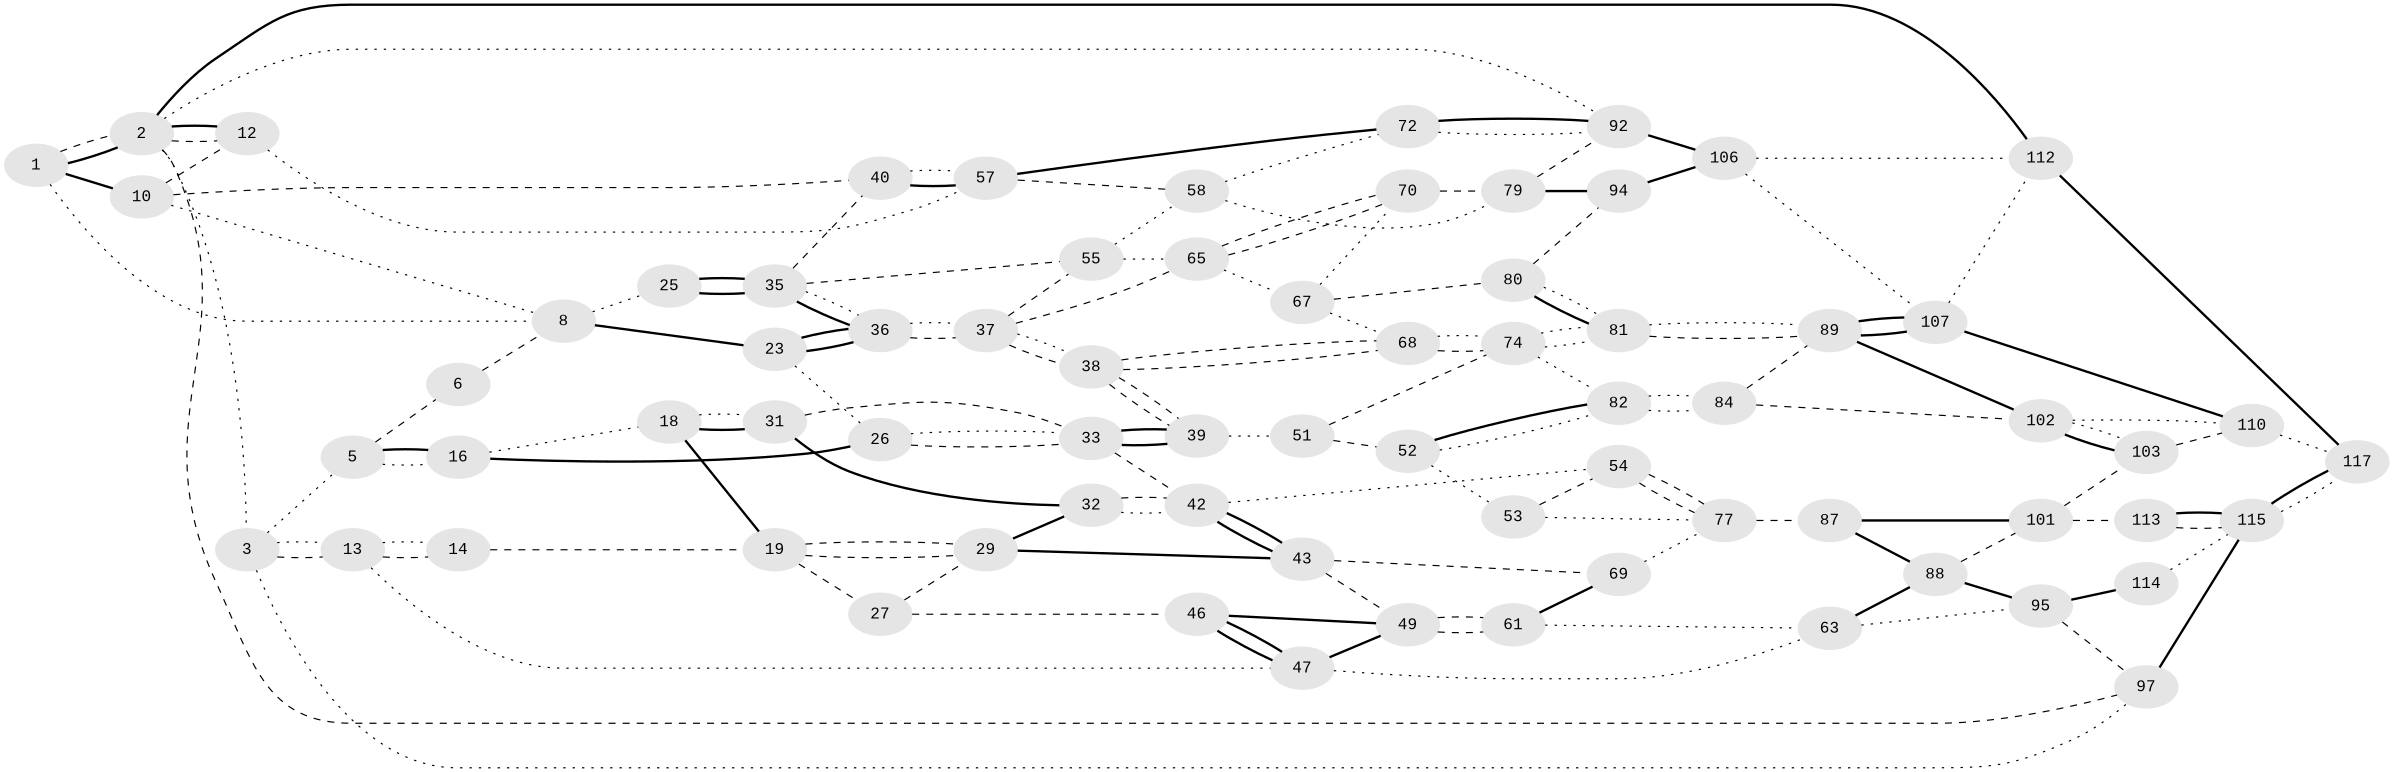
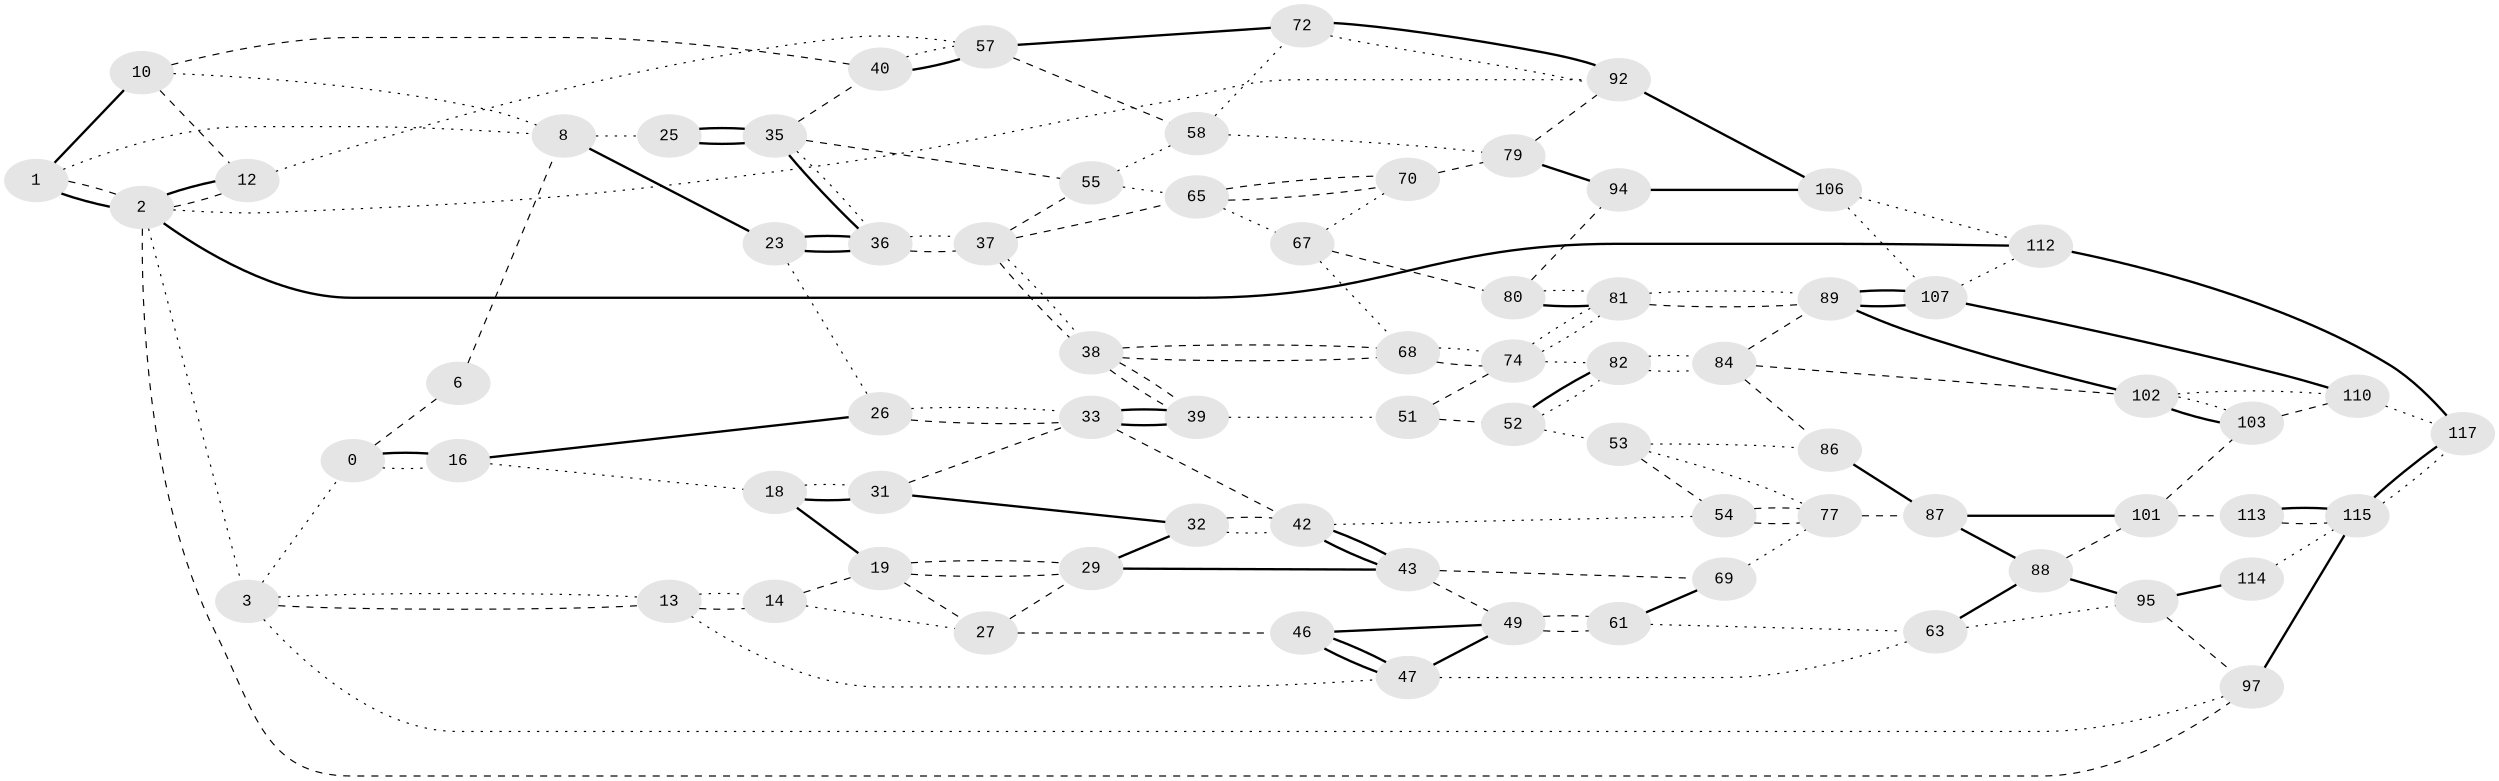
none -> (1830, 450)
(353, 457) -> (353, 461)
none -> (880, 617)
